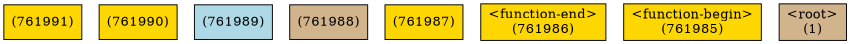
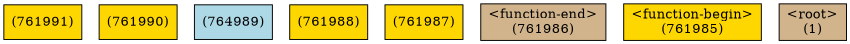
(233, 22) -> (233, 22)
(329, 22) -> (329, 22)
(543, 22) -> (543, 22)
